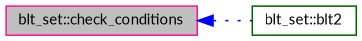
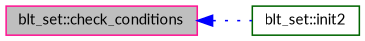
(304, 21) -> (306, 21)
